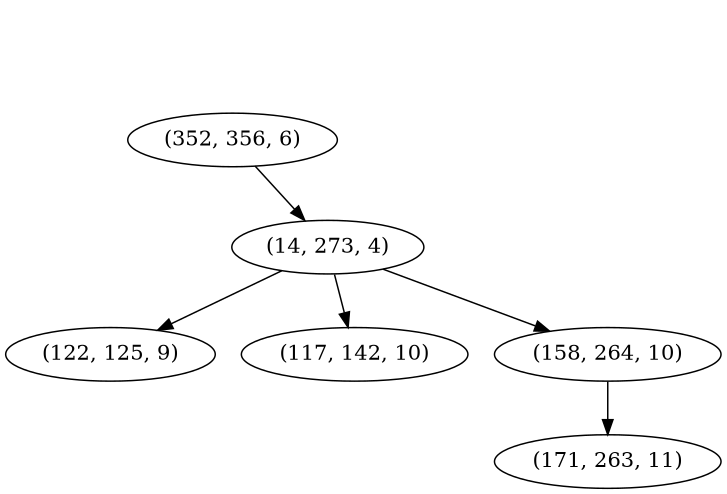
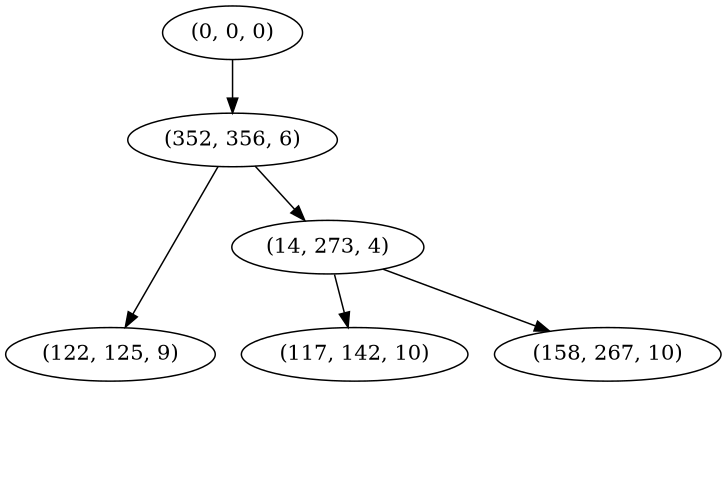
none -> (233, 33)
(226, 297) -> (175, 240)
(608, 354) -> (608, 354)
(608, 462) -> none
